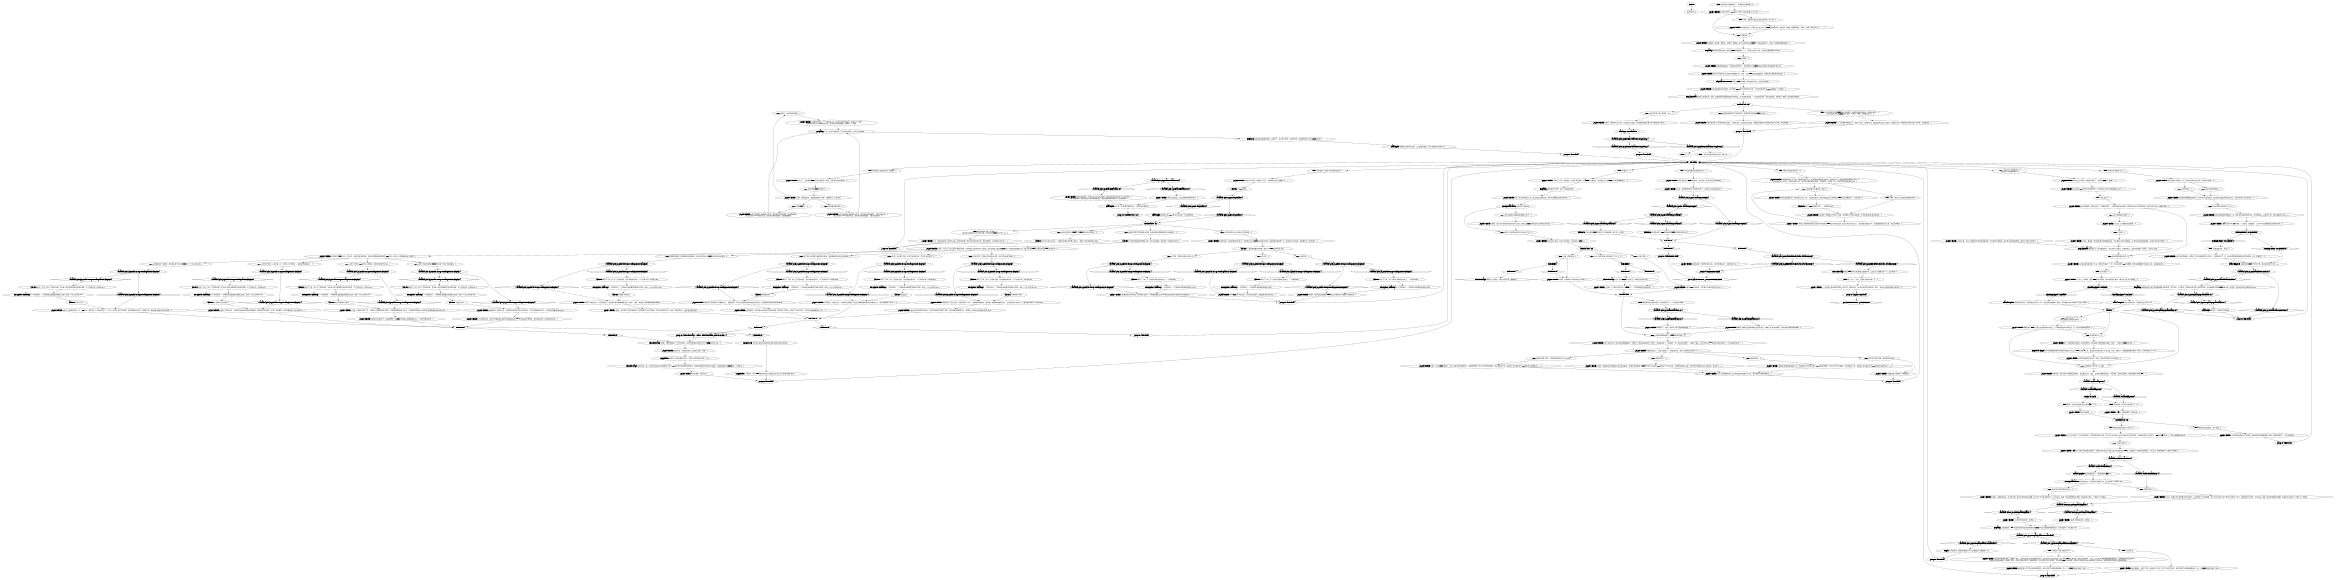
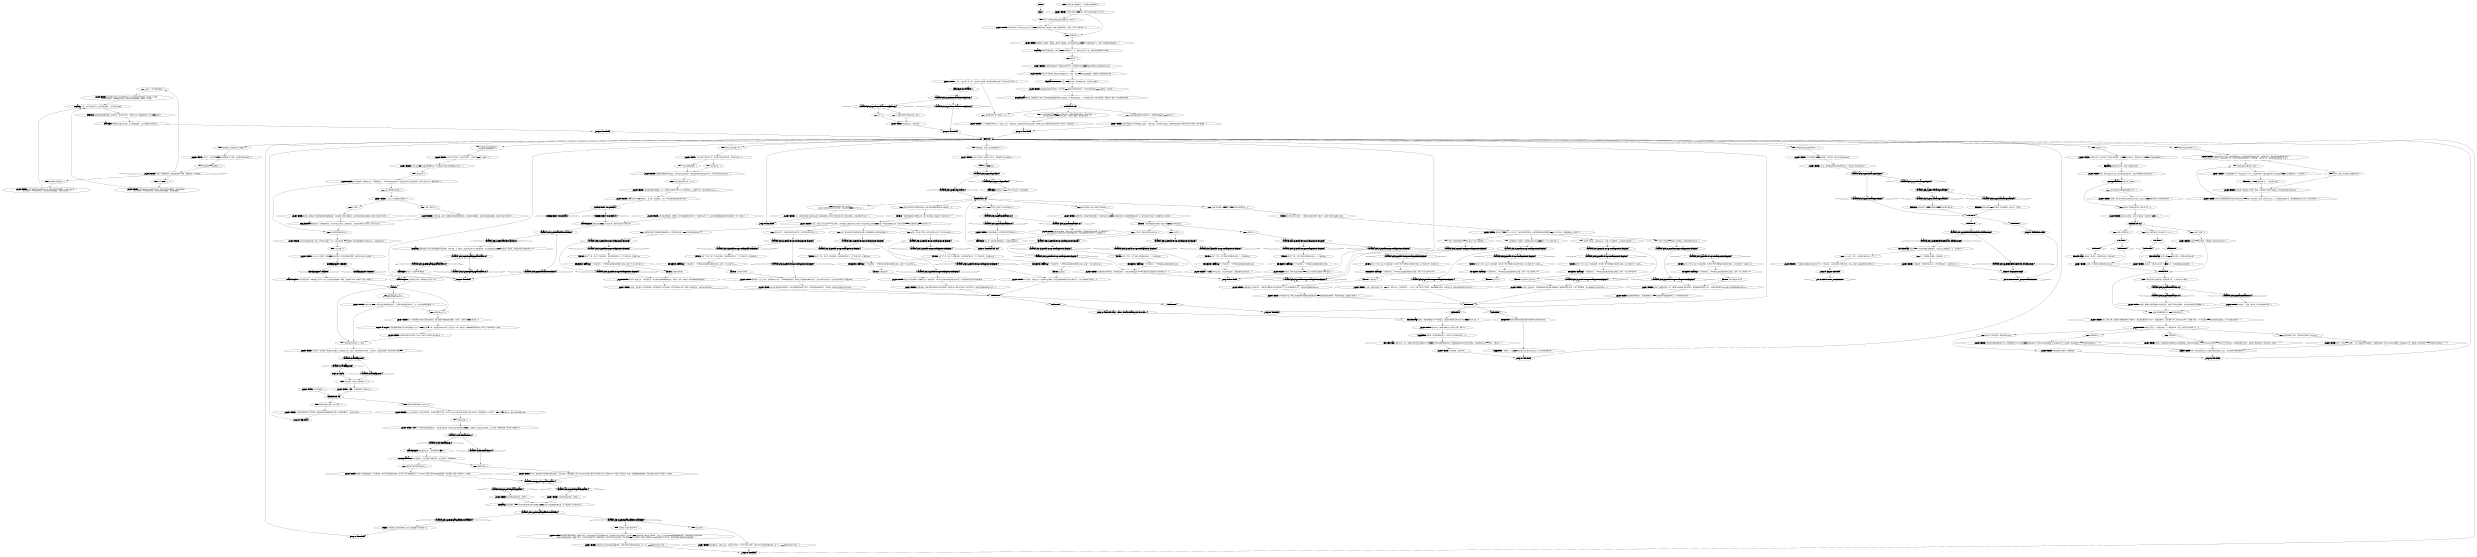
(1691, 12) -> (1040, 12)
(1645, 118) -> (988, 98)
none -> (906, 124)
(813, 198) -> (173, 174)
none -> (429, 207)
none -> (995, 207)
(2219, 249) -> none
none -> (1931, 256)
(1567, 267) -> (2095, 260)
(1497, 280) -> (2095, 256)
(1705, 280) -> (2020, 280)
(1668, 328) -> (2249, 305)
(2080, 405) -> none
